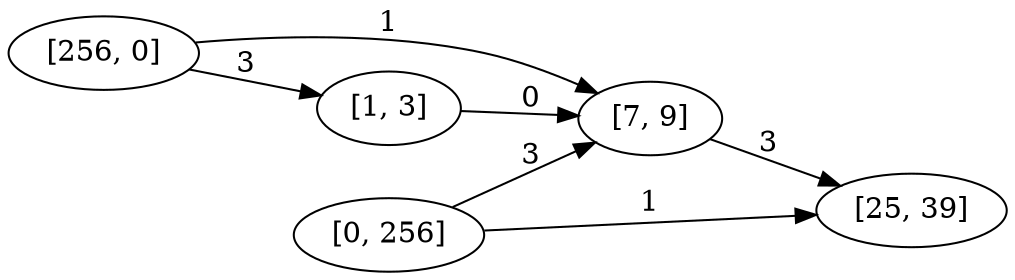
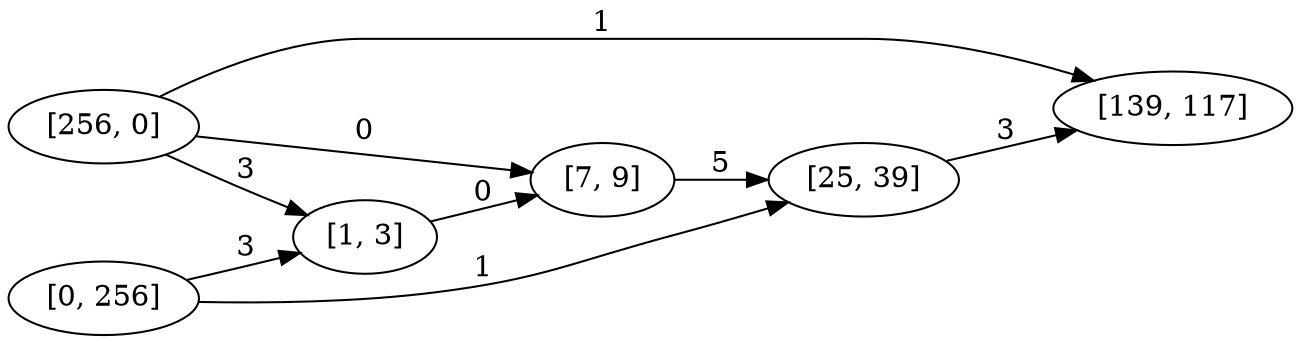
(389, 23) -> (365, 132)
none -> (1173, 108)
(769, 144) -> (721, 164)
(514, 179) -> (233, 269)
